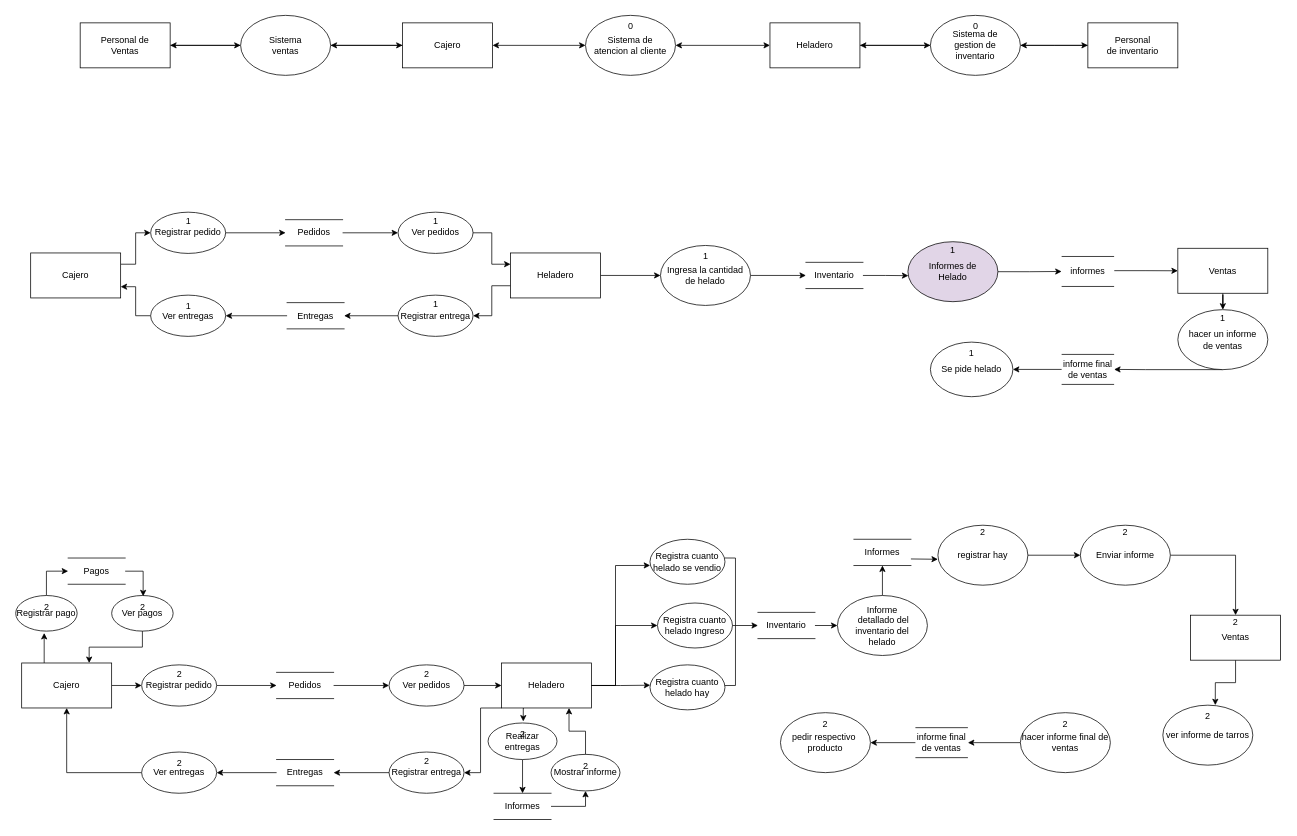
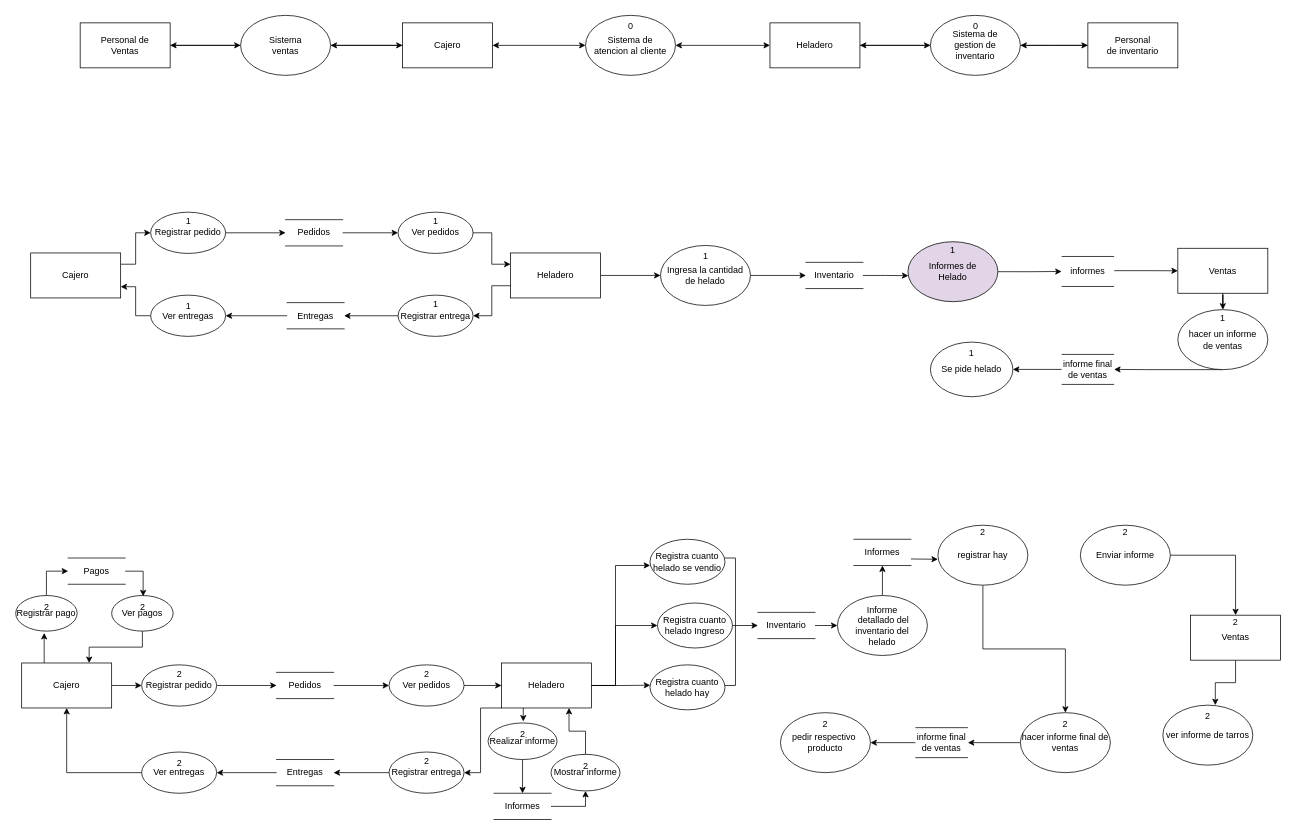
(1051, 555) -> (1065, 678)
(522, 741) -> (522, 741)
